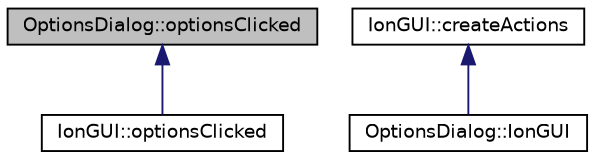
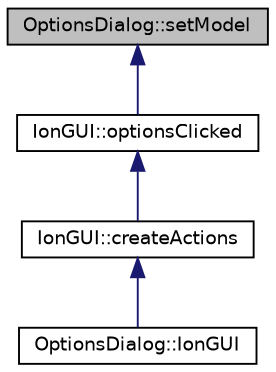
(162, 27) -> (138, 27)
none -> (138, 196)
